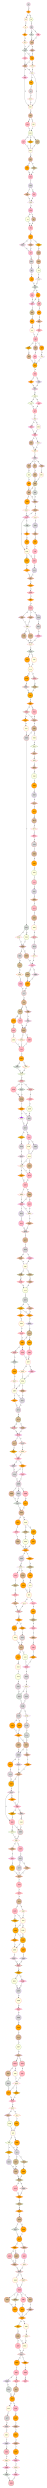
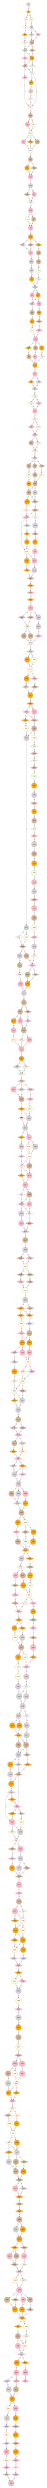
(15, 2229) -> (16, 2229)
